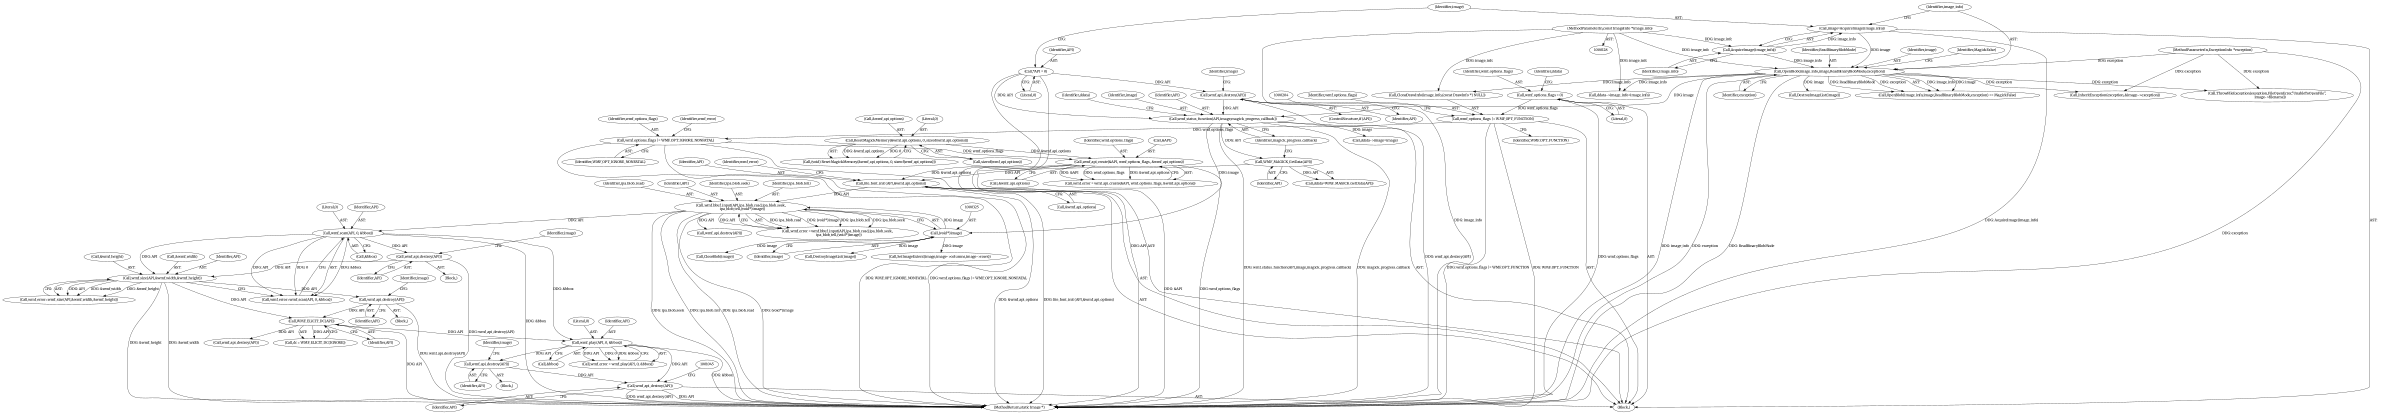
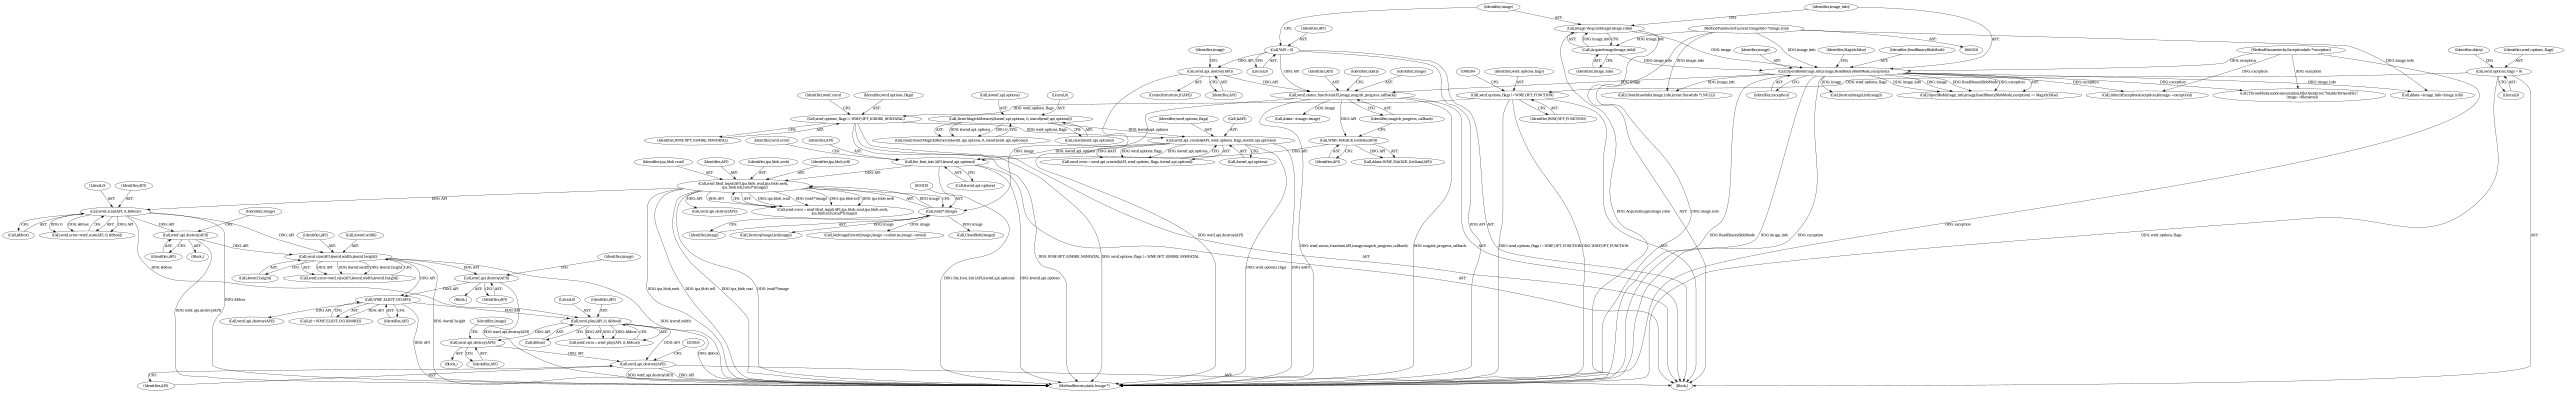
(1466, 108) -> (1545, 106)
(229, 289) -> (291, 266)
(707, 364) -> (693, 343)
